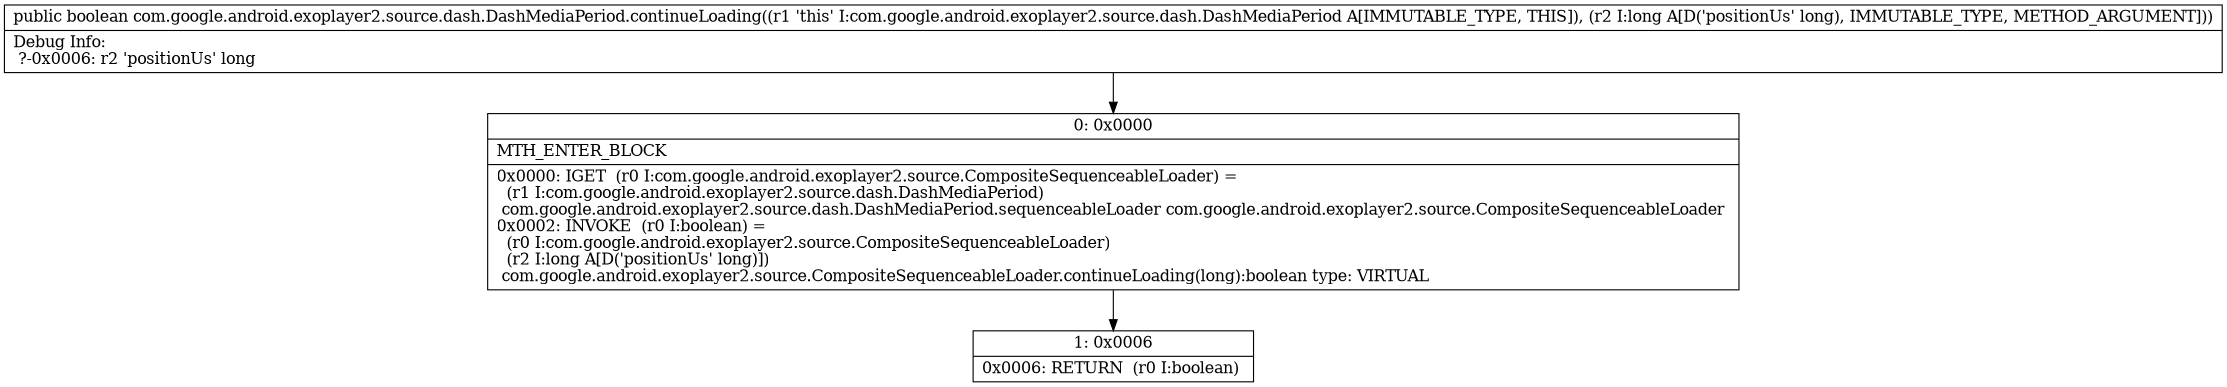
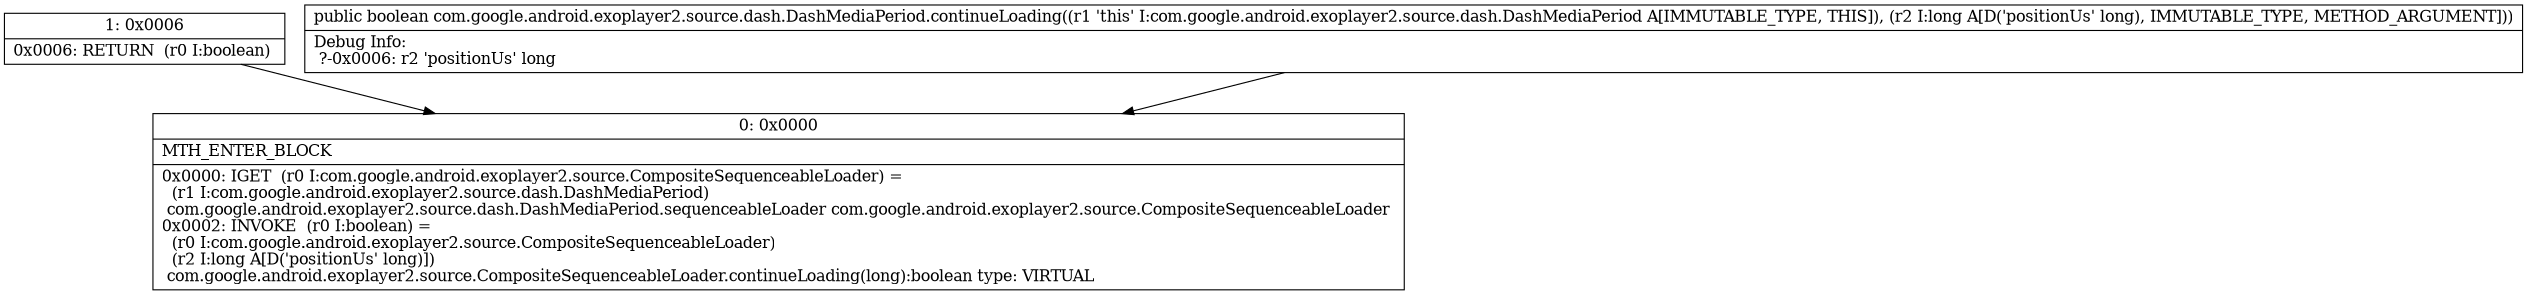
(1113, 305) -> (333, 88)
